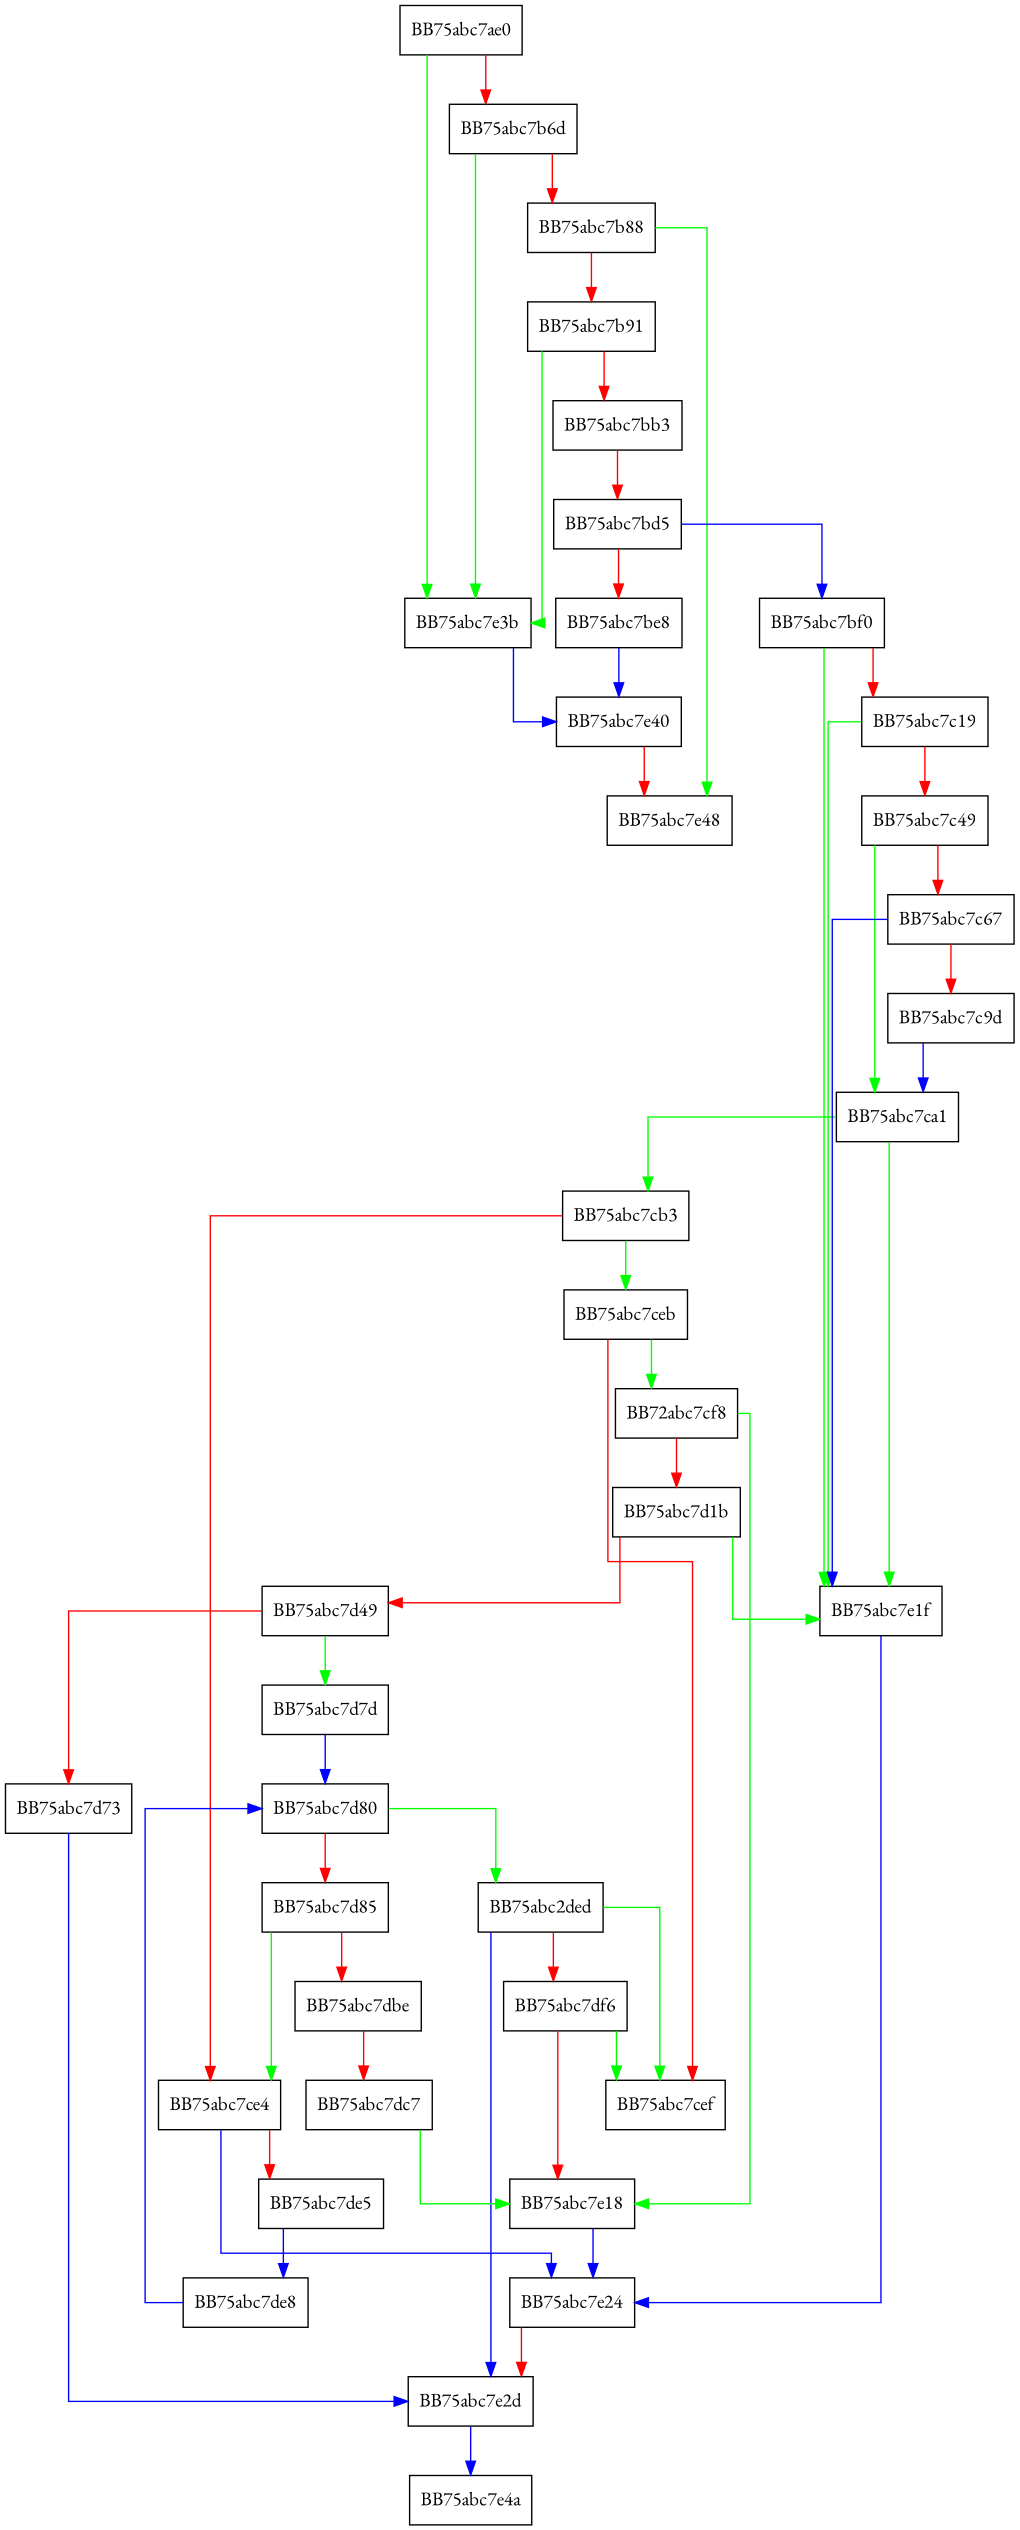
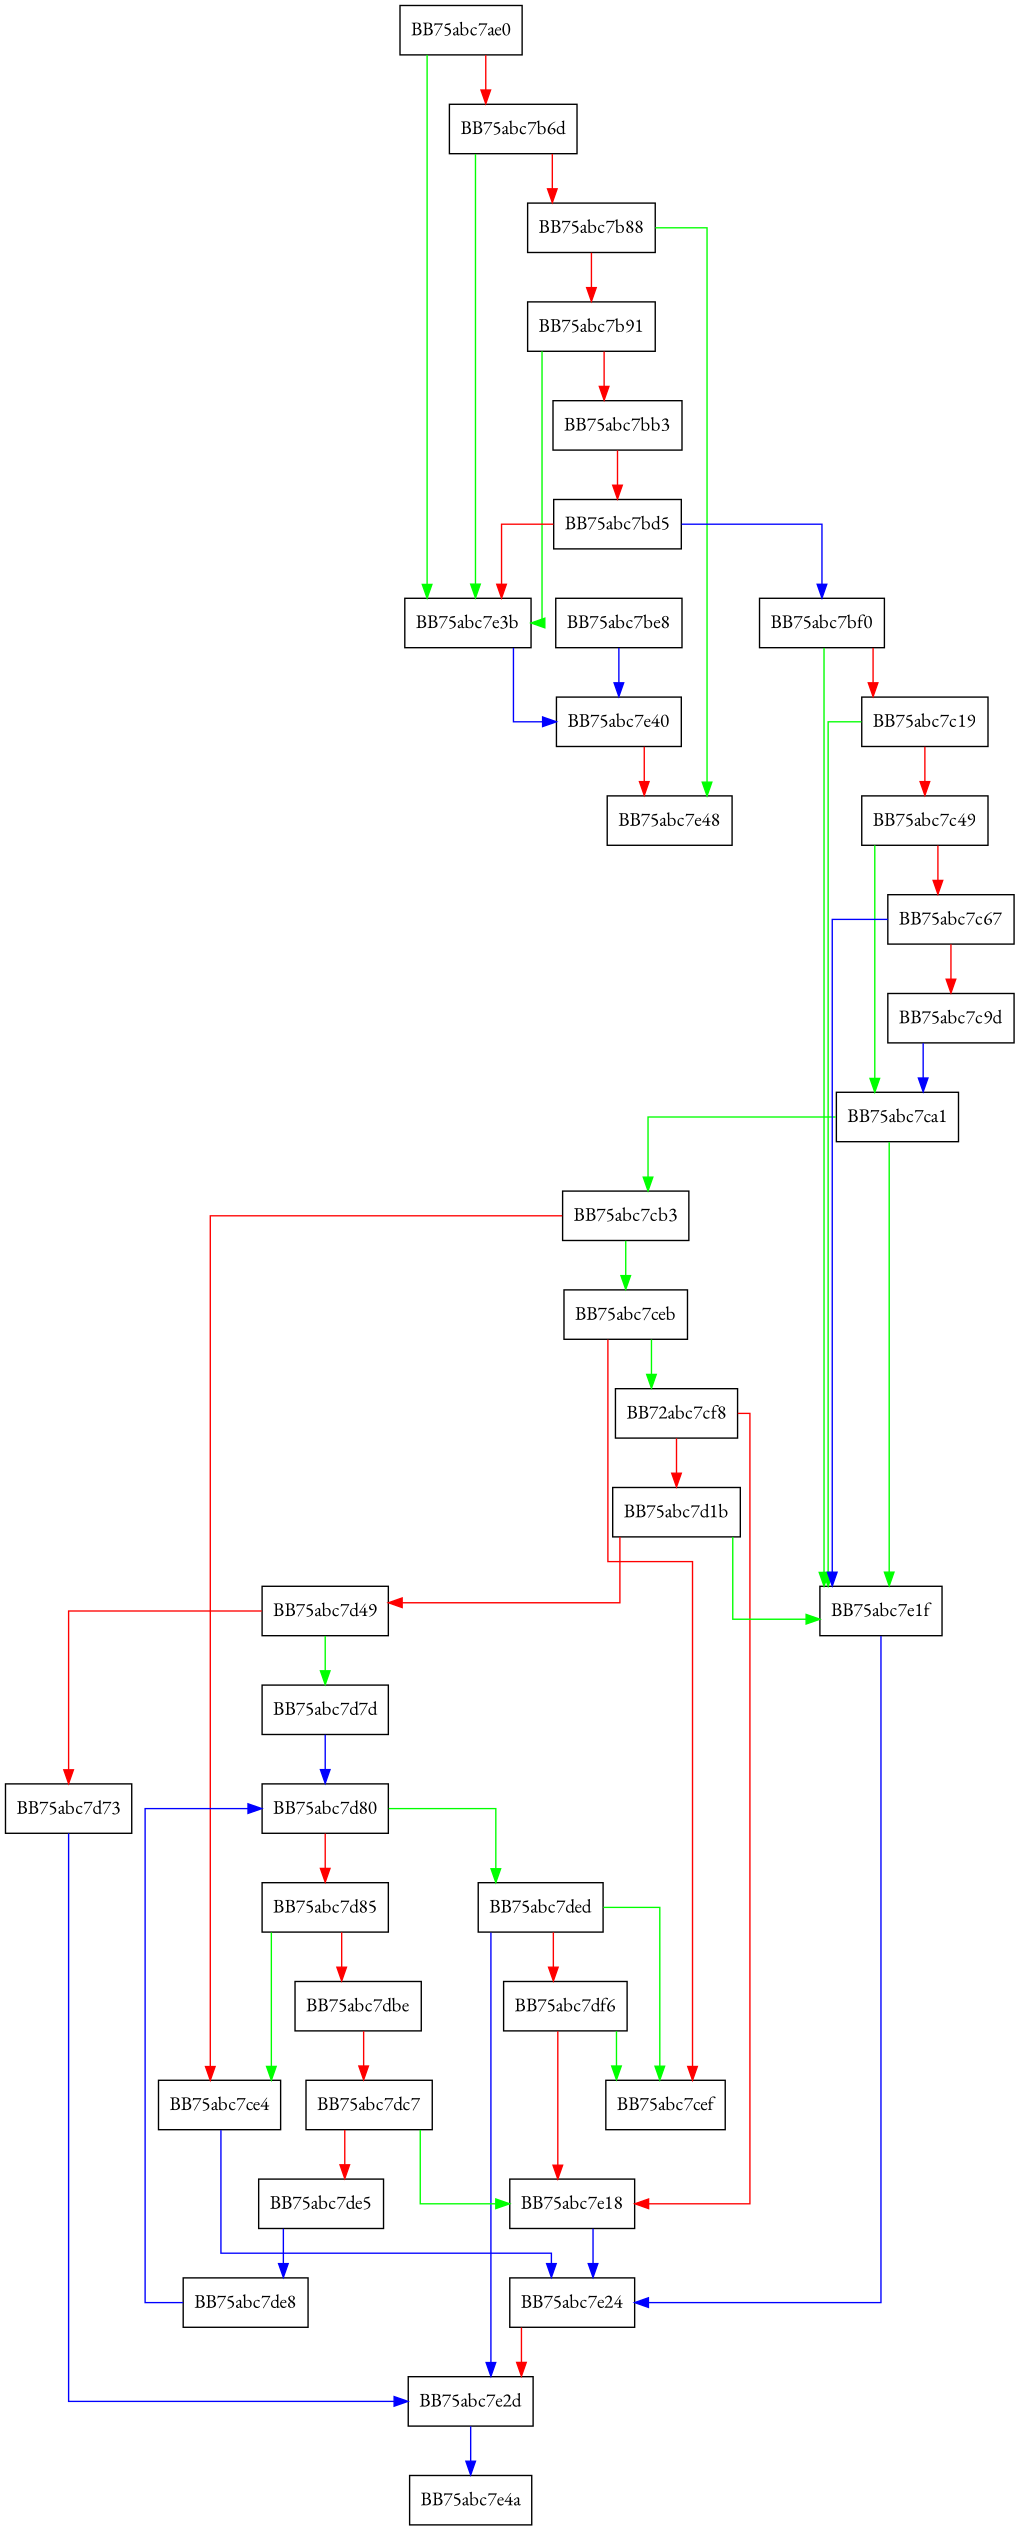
(619, 567) -> (502, 528)
(750, 1853) -> (750, 1853)
(541, 1907) -> (541, 1907)
(270, 2147) -> (345, 2147)
